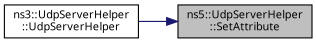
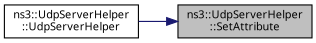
(245, 21) -> (245, 21)
